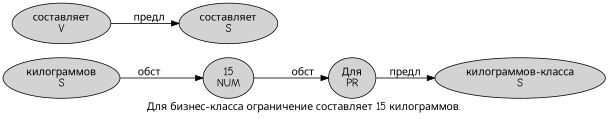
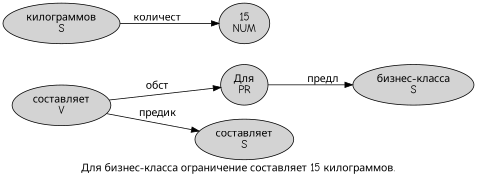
(150, 18) -> (157, 113)
(150, 72) -> (157, 18)
(287, 78) -> (161, 94)
(520, 78) -> (413, 85)
